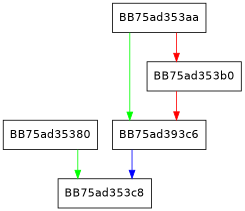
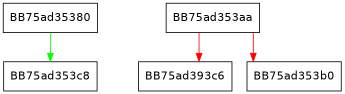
(130, 72) -> (199, 43)
(177, 101) -> none
(132, 160) -> none
